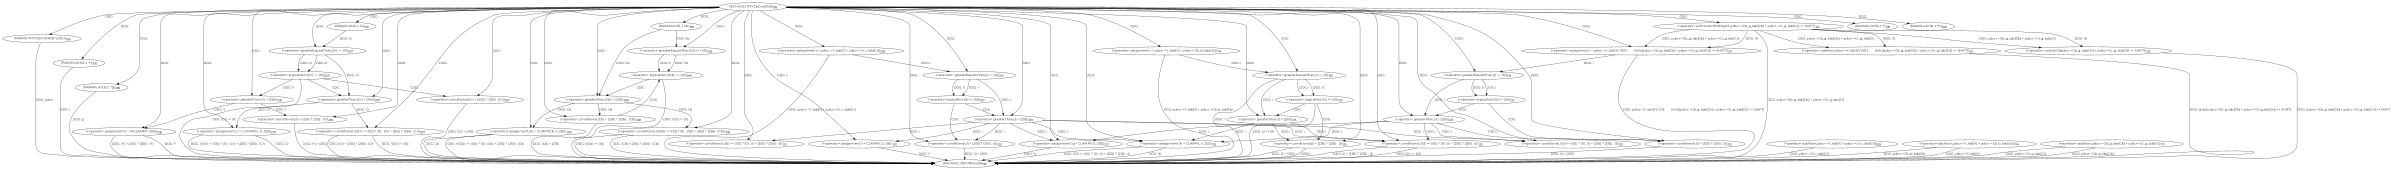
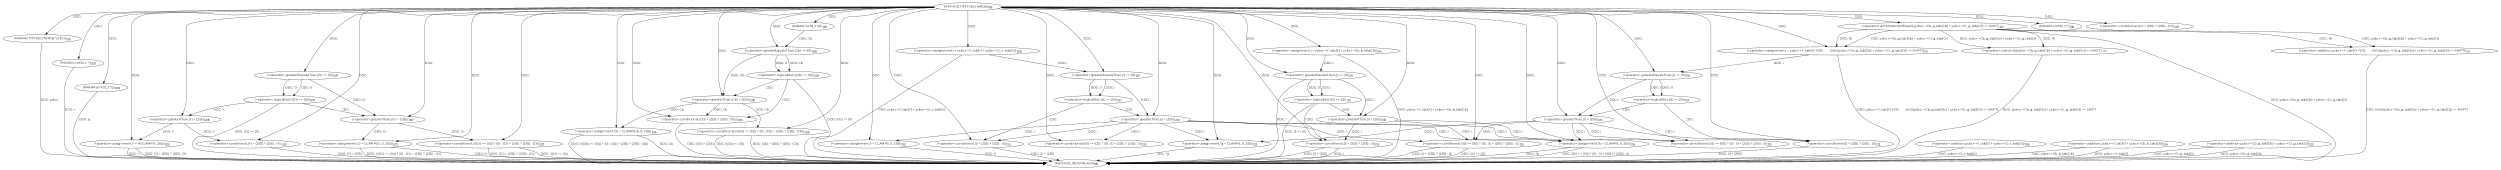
(351, 26) -> none
(1928, 26) -> none
(621, 52) -> (735, 67)
(783, 75) -> (877, 75)
(380, 87) -> none
(644, 103) -> (776, 106)
(640, 161) -> none
